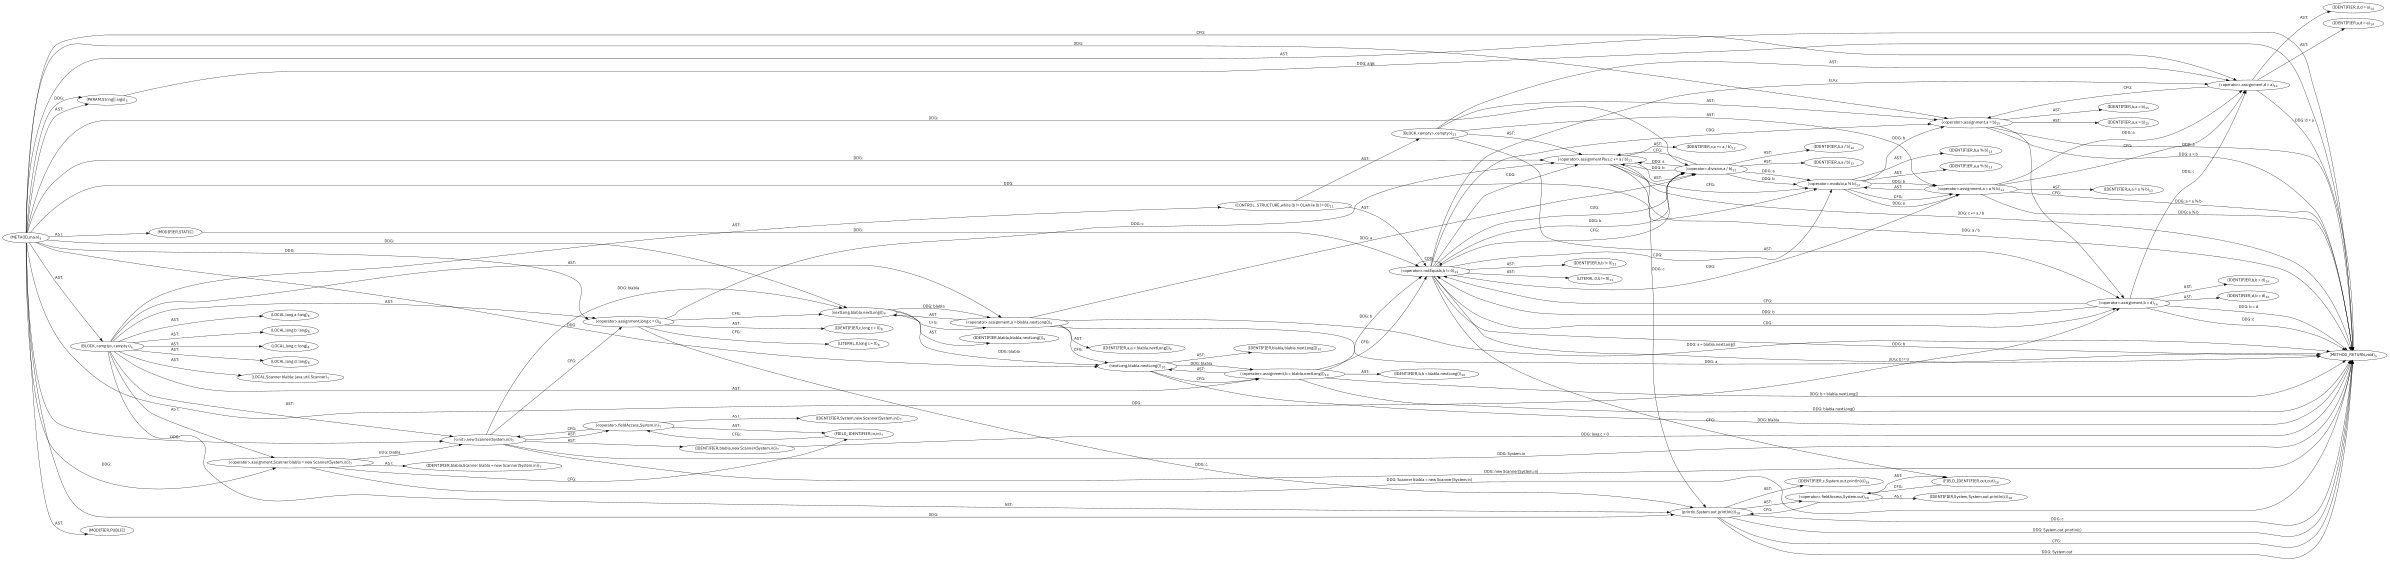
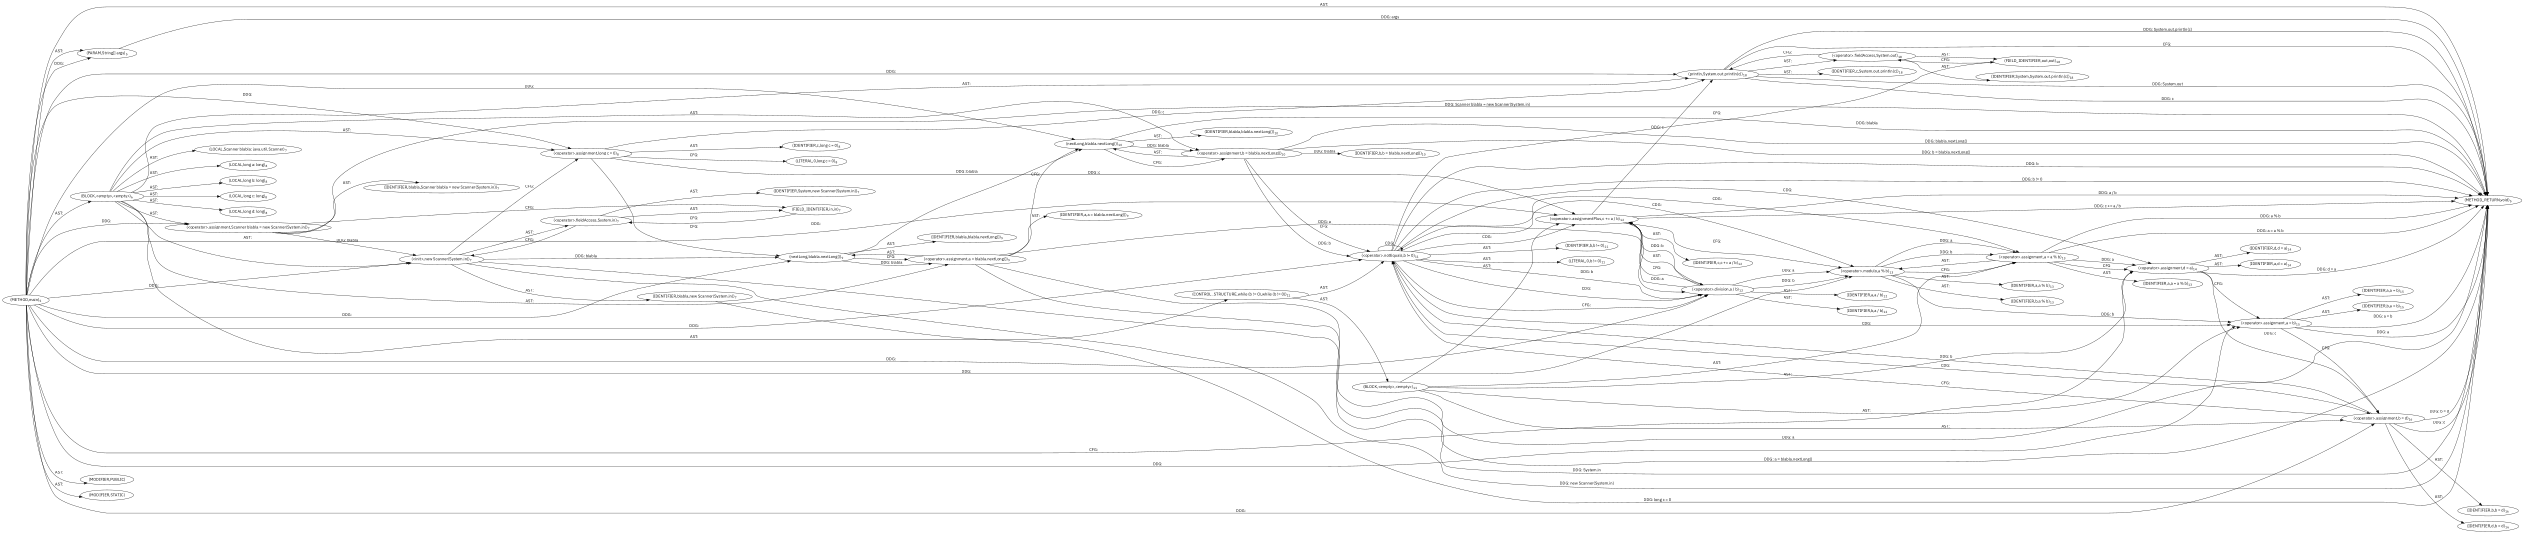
(2181, 191) -> (2274, 353)
(811, 232) -> (696, 328)
(1366, 372) -> (1325, 152)
